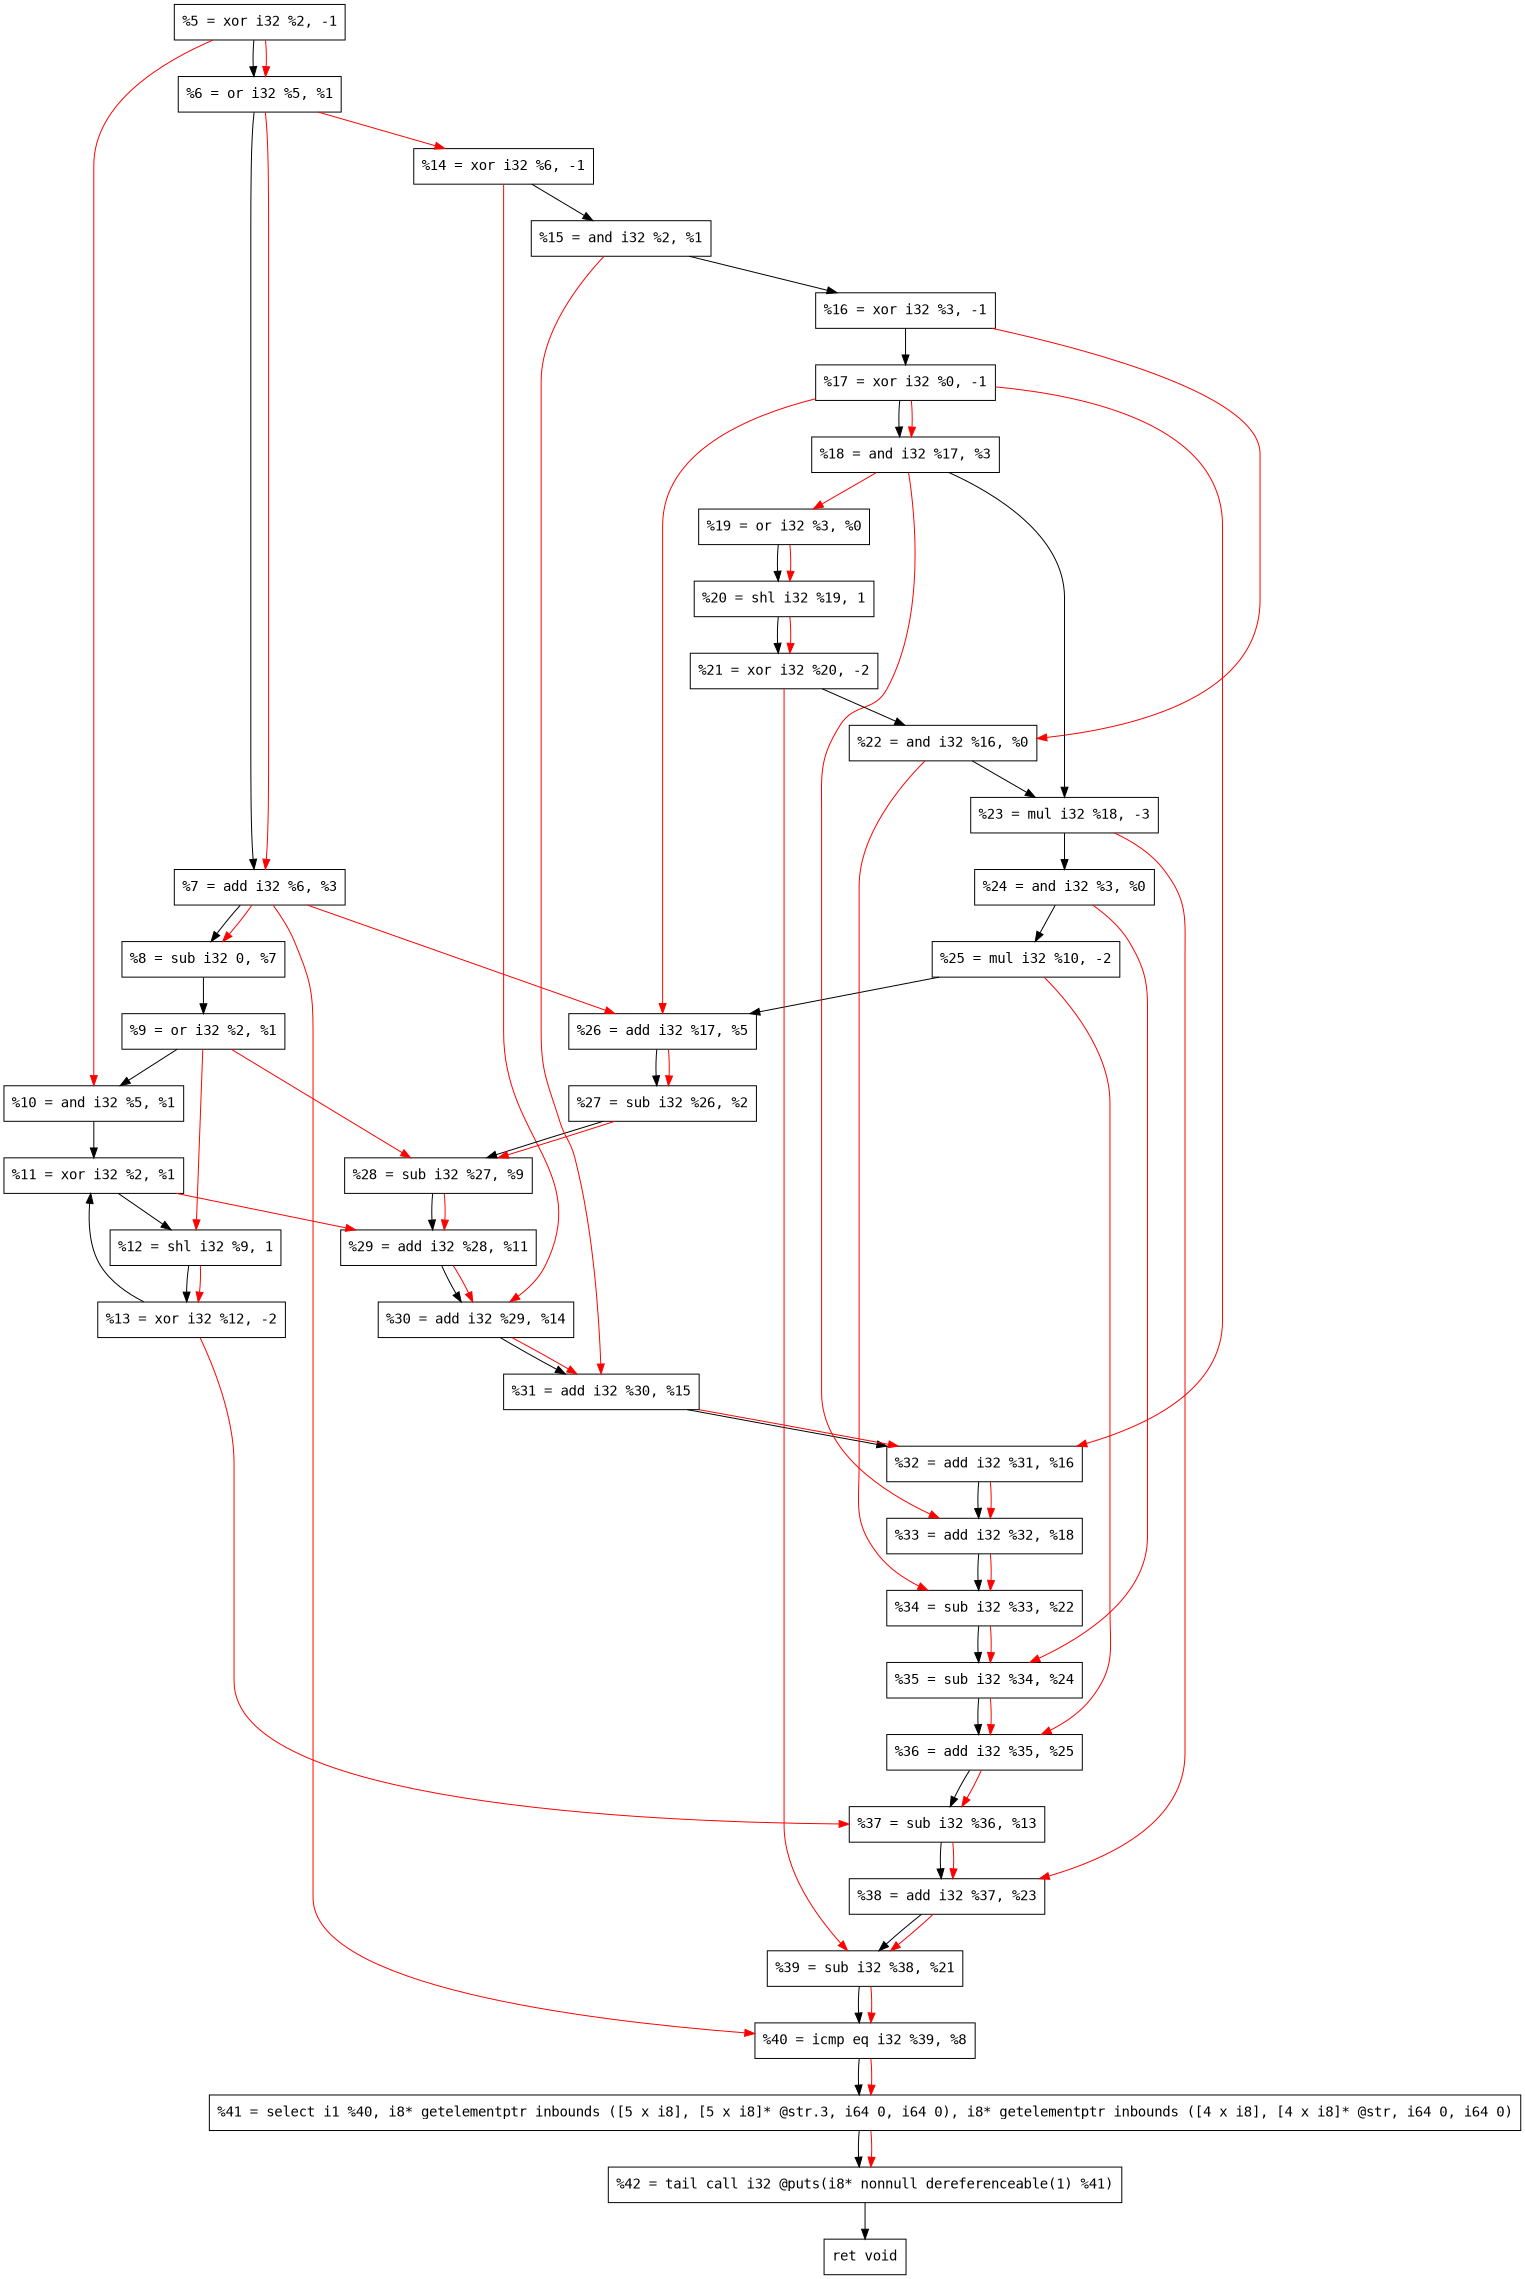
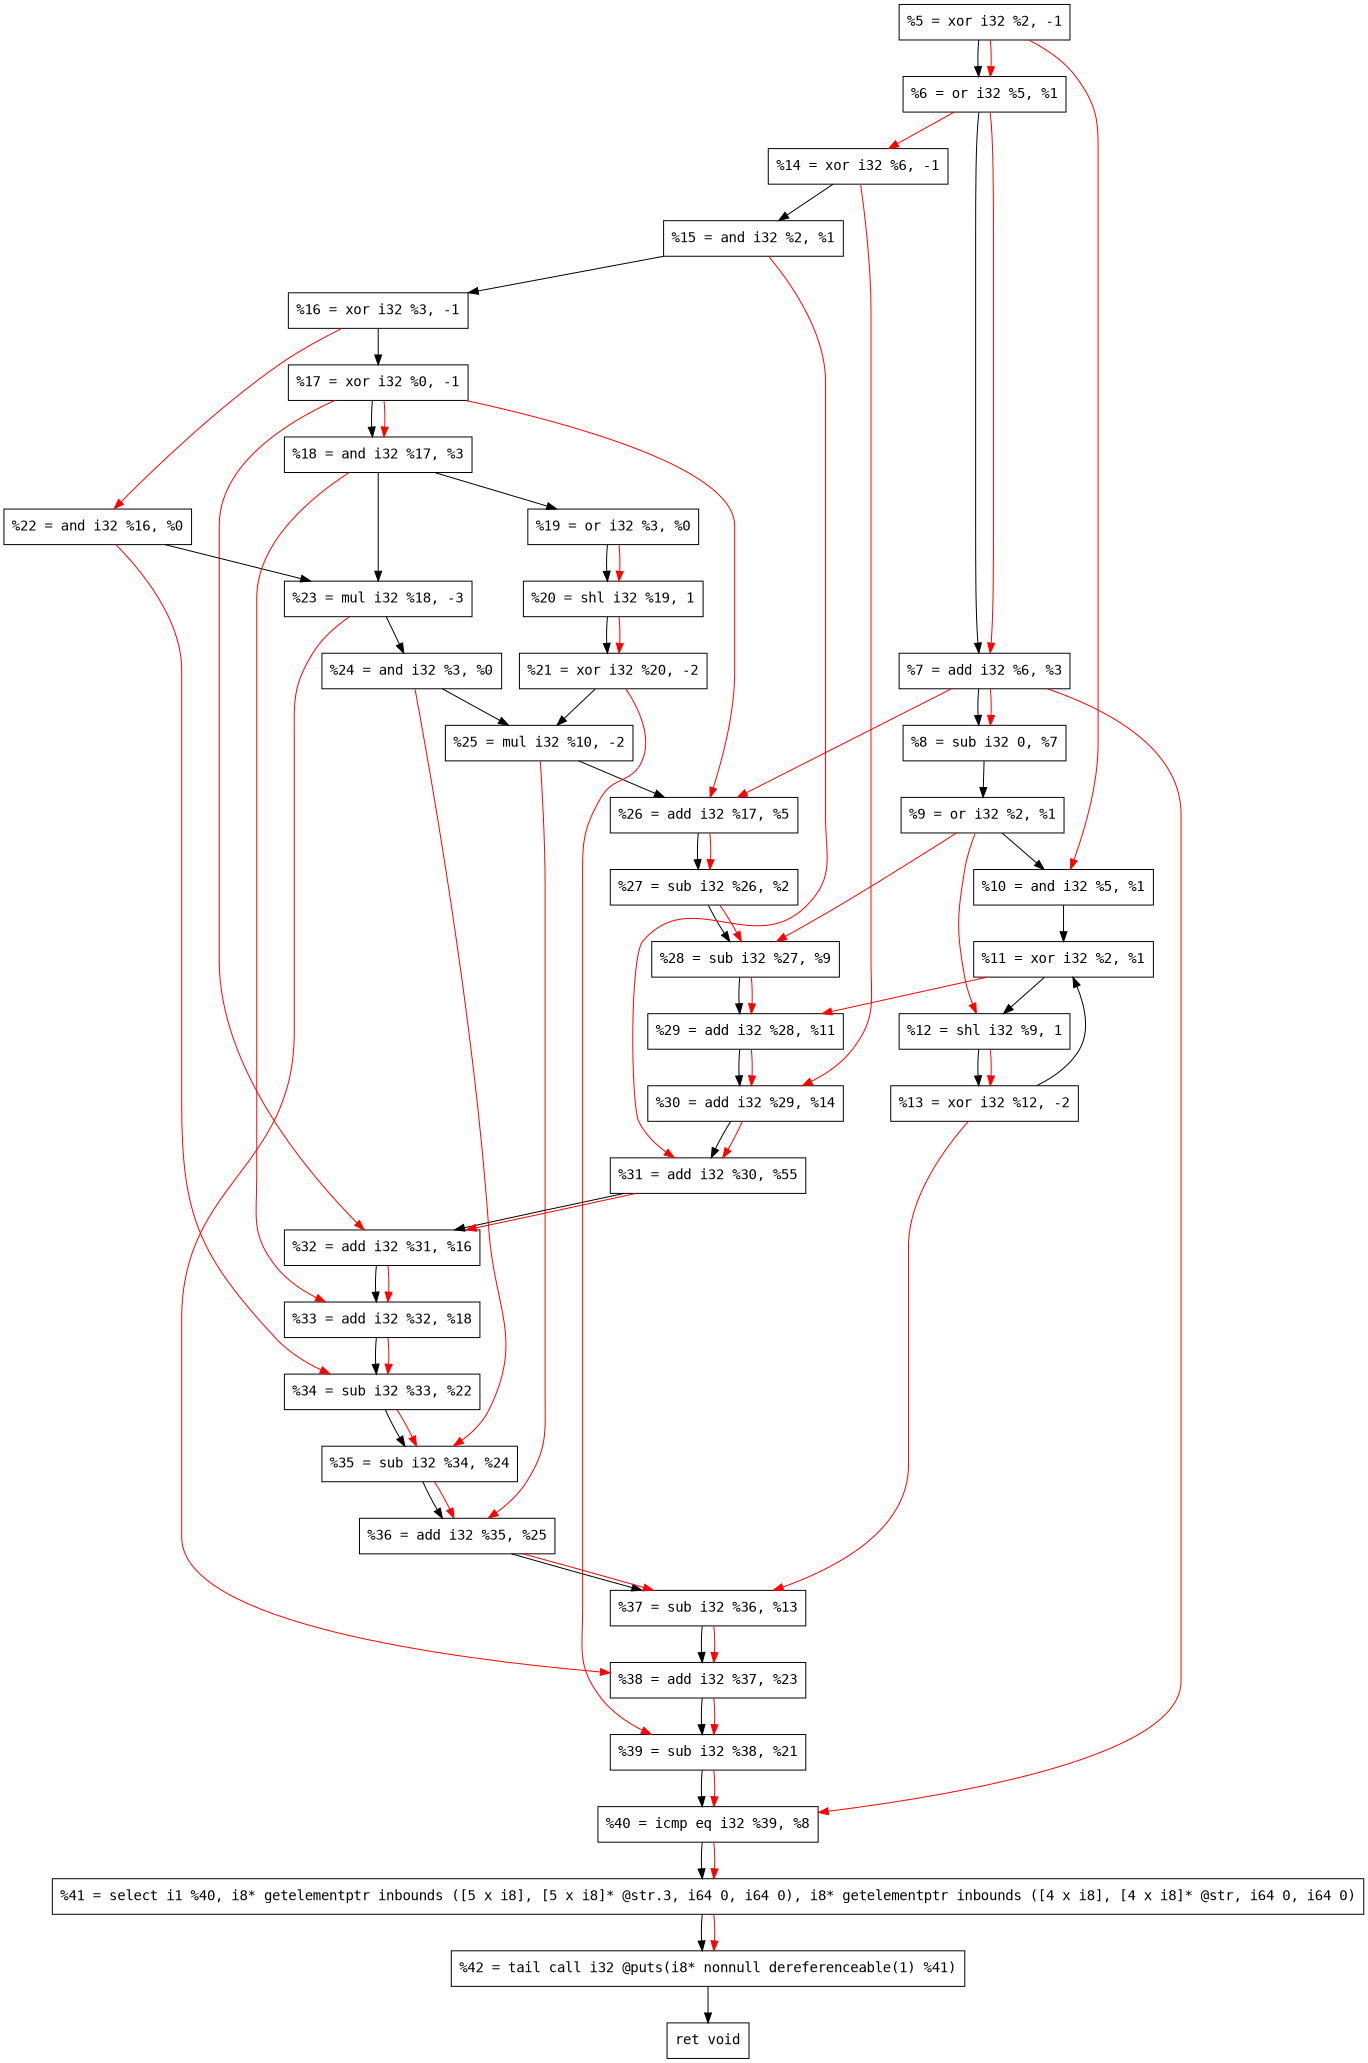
(849, 488) -> (491, 489)
(855, 703) -> (580, 704)
(601, 1392) -> (708, 1176)
